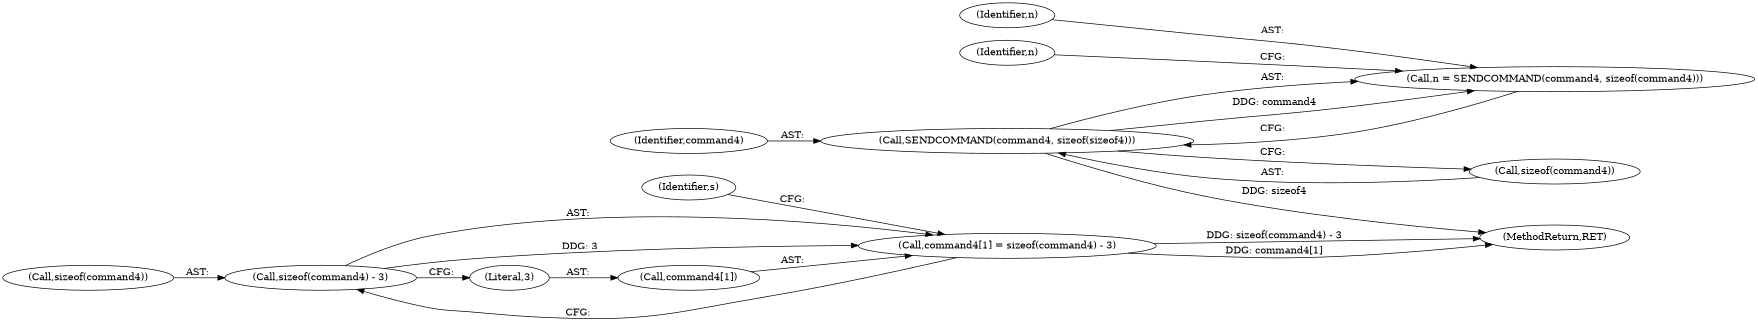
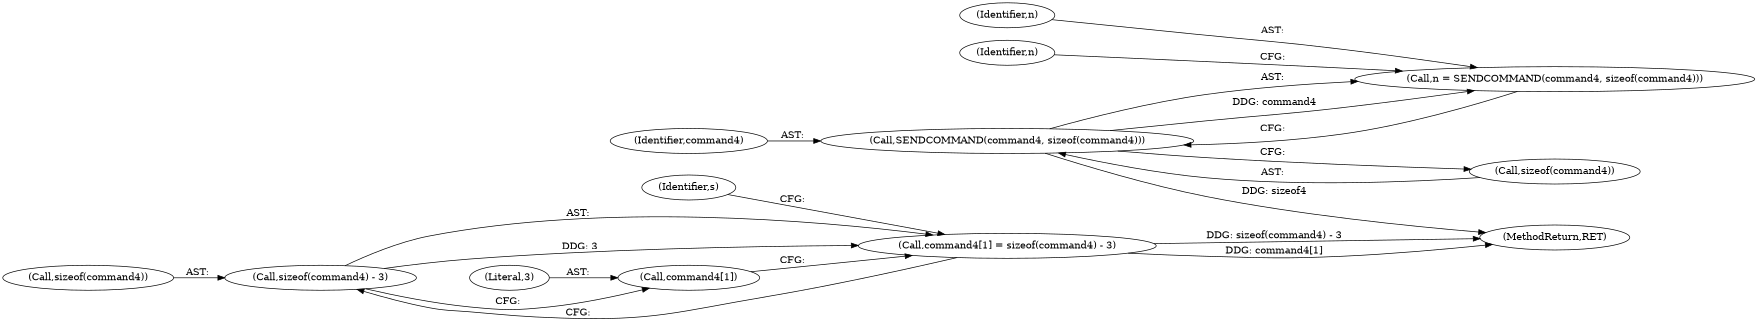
(1007, 141) -> (1007, 141)
(794, 261) -> (794, 261)
(440, 278) -> (504, 309)
